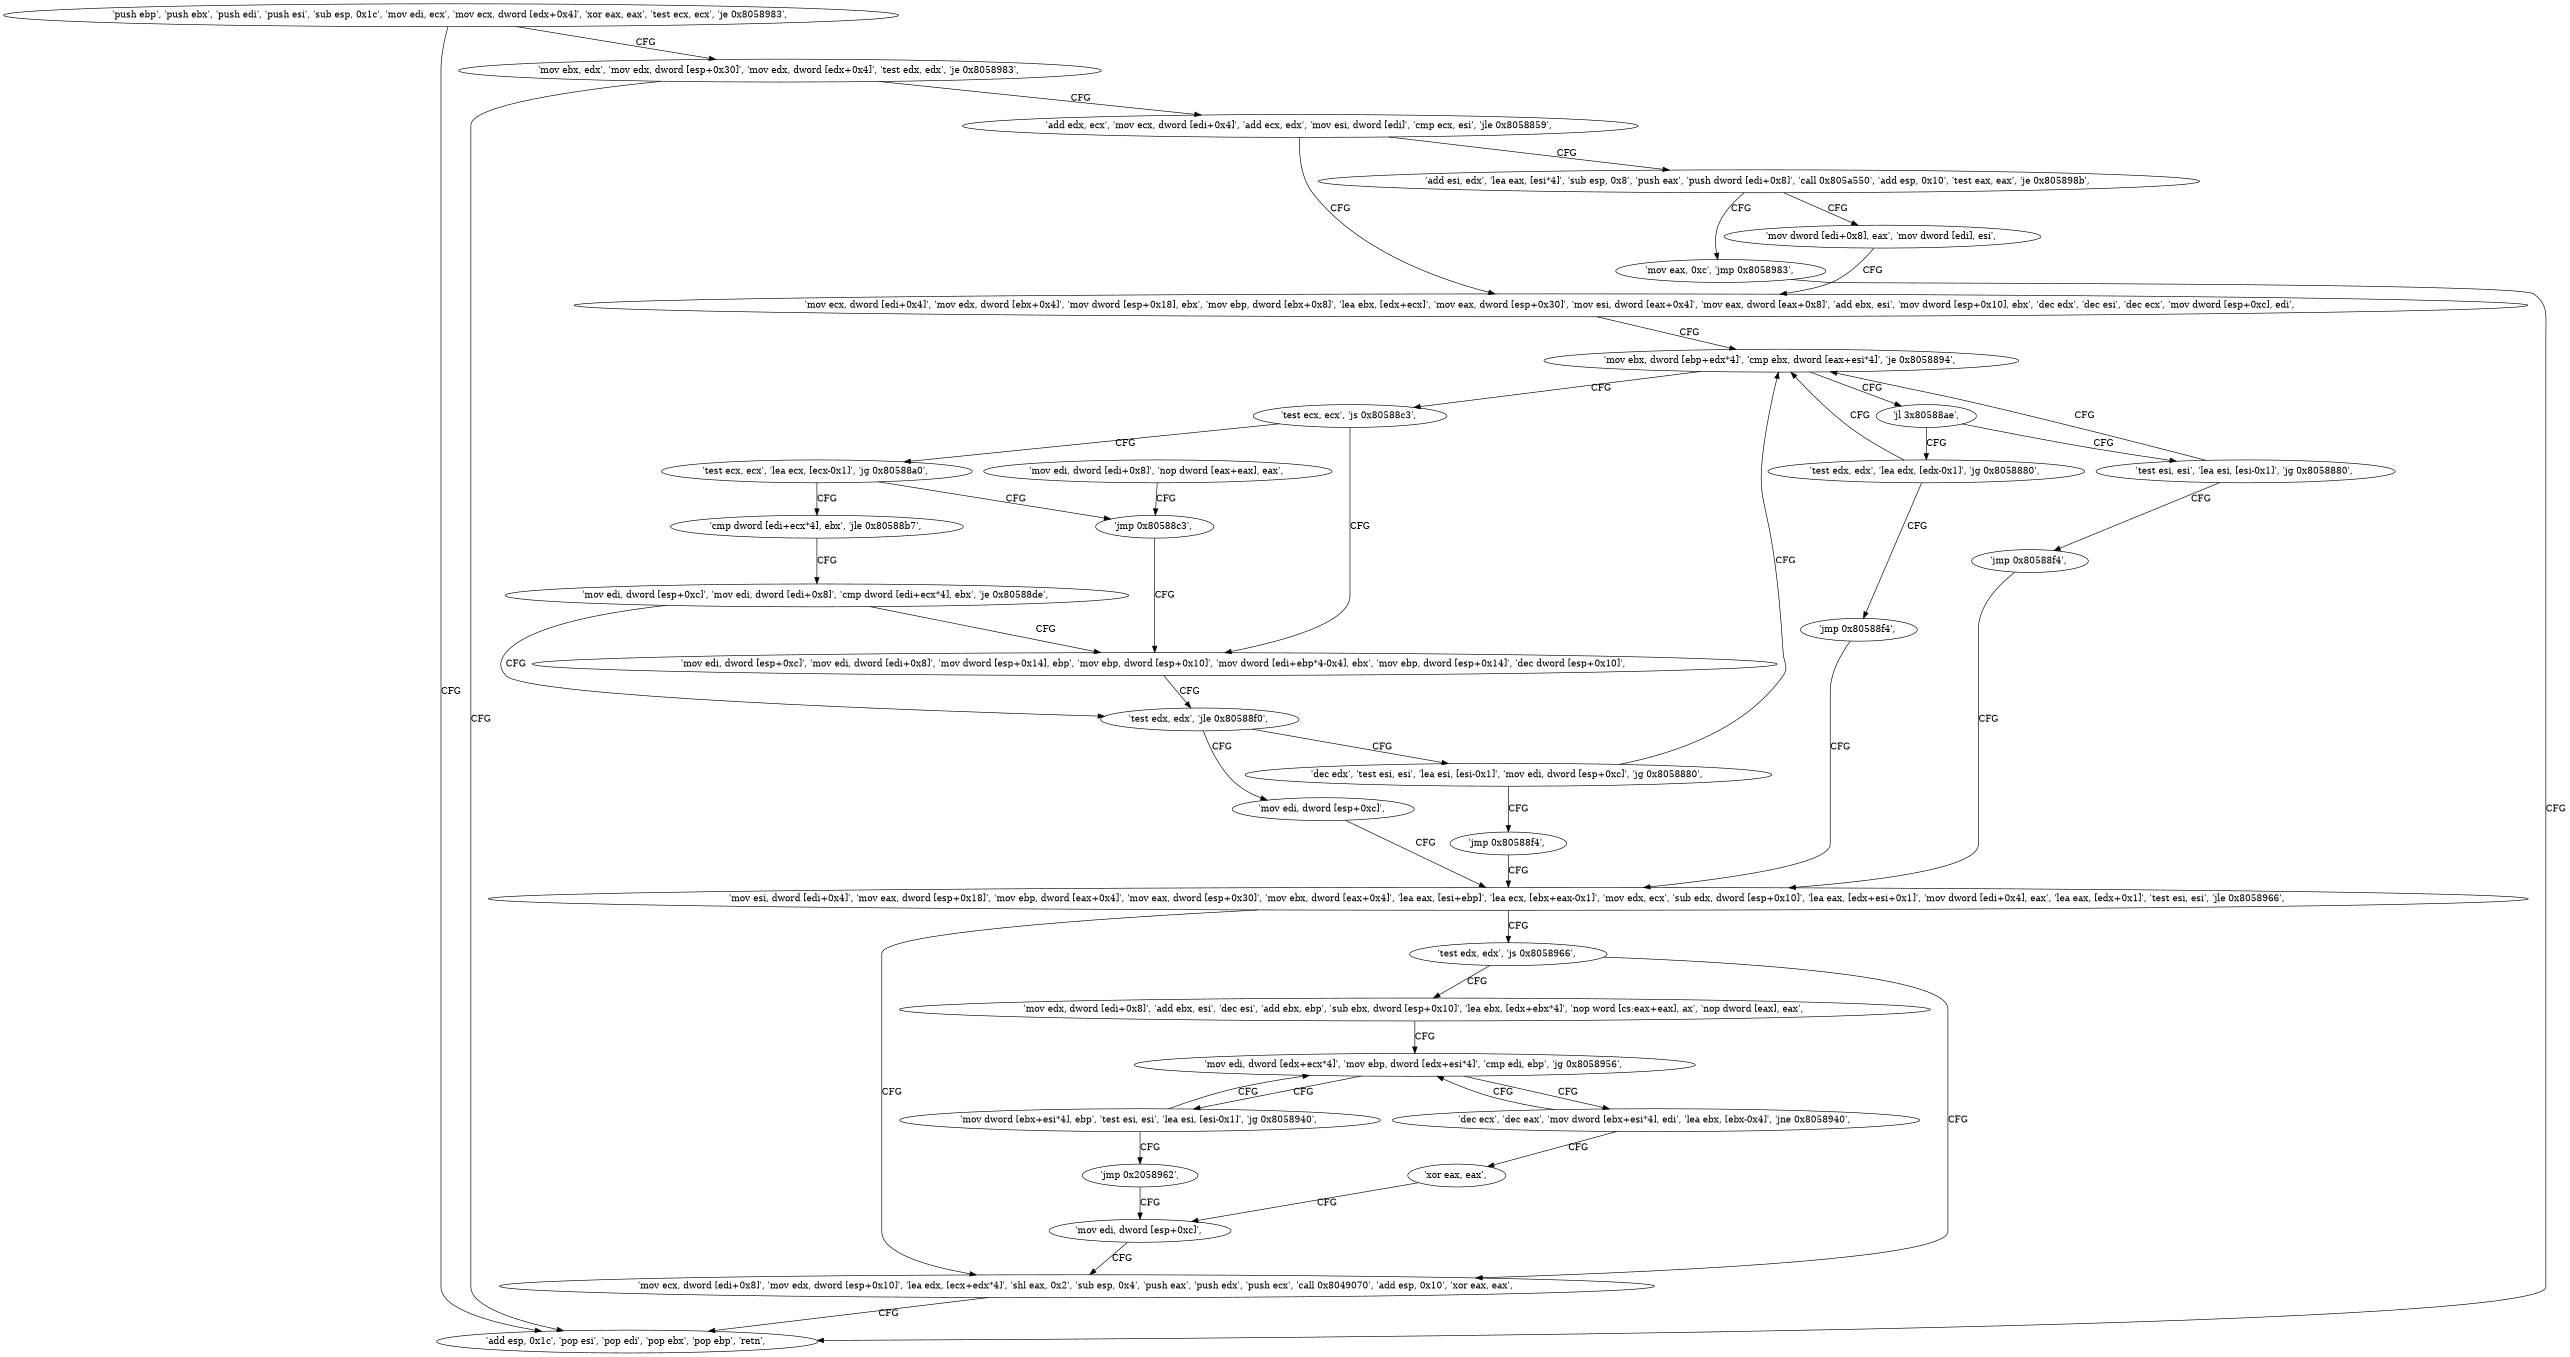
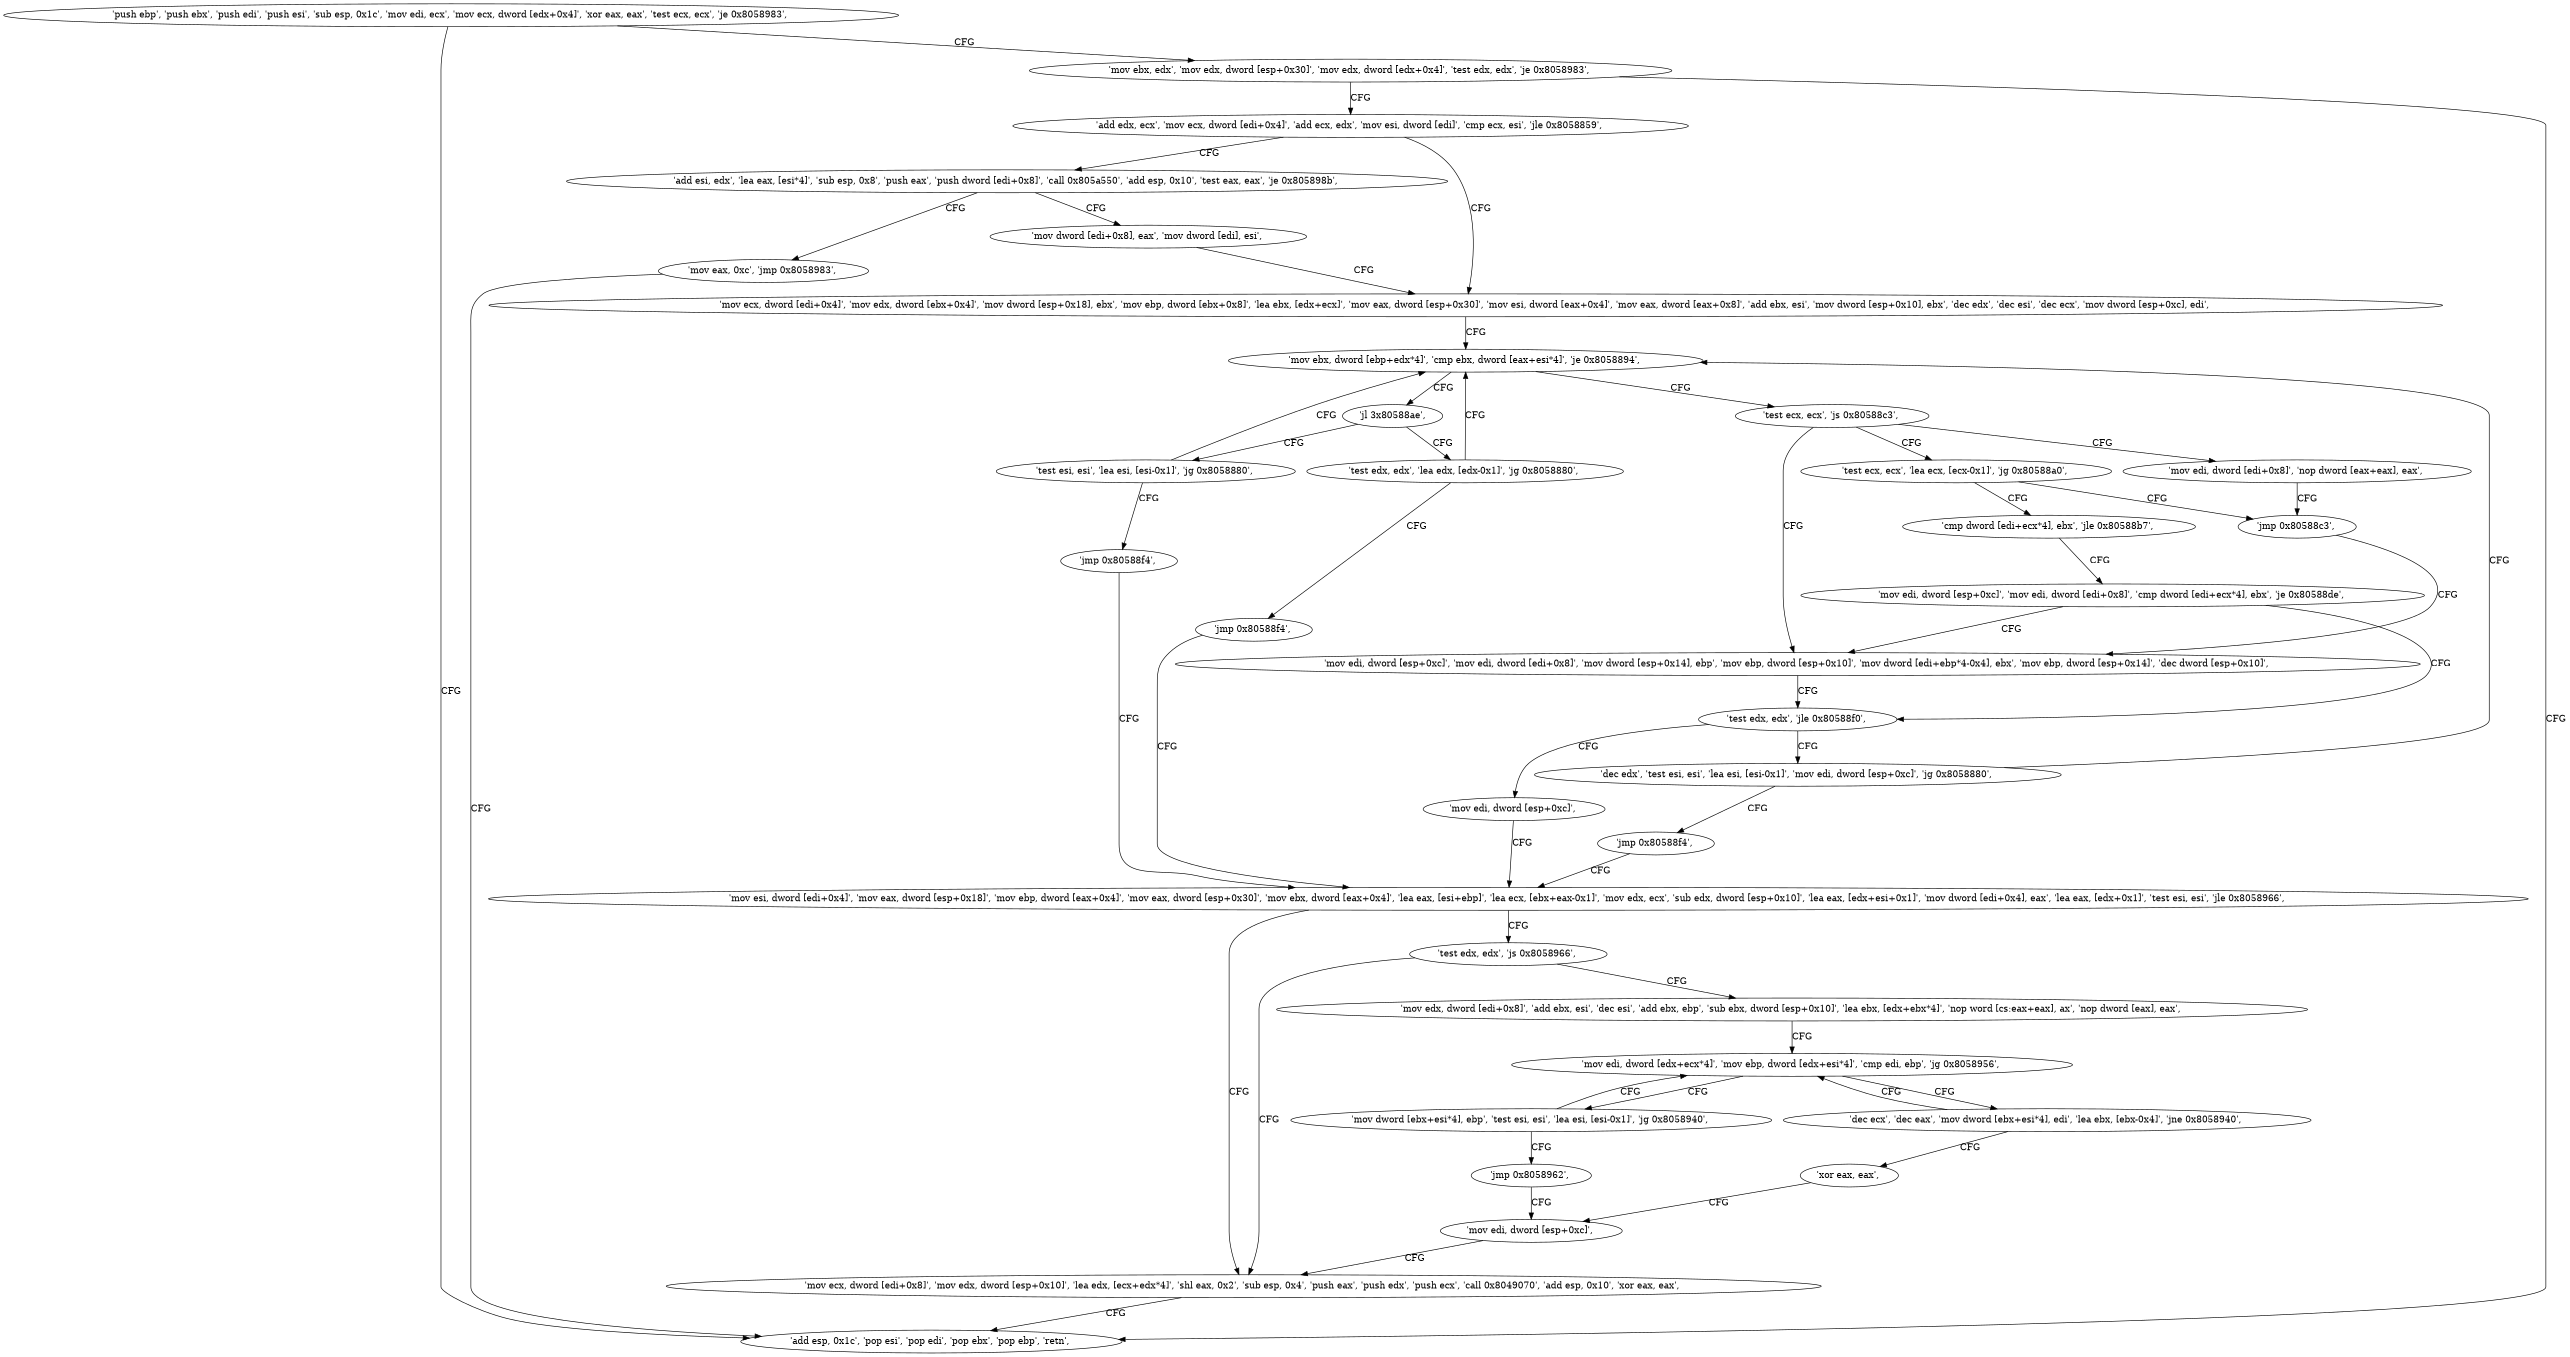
none -> (2054, 442)
(1140, 1176) -> (1531, 1176)
